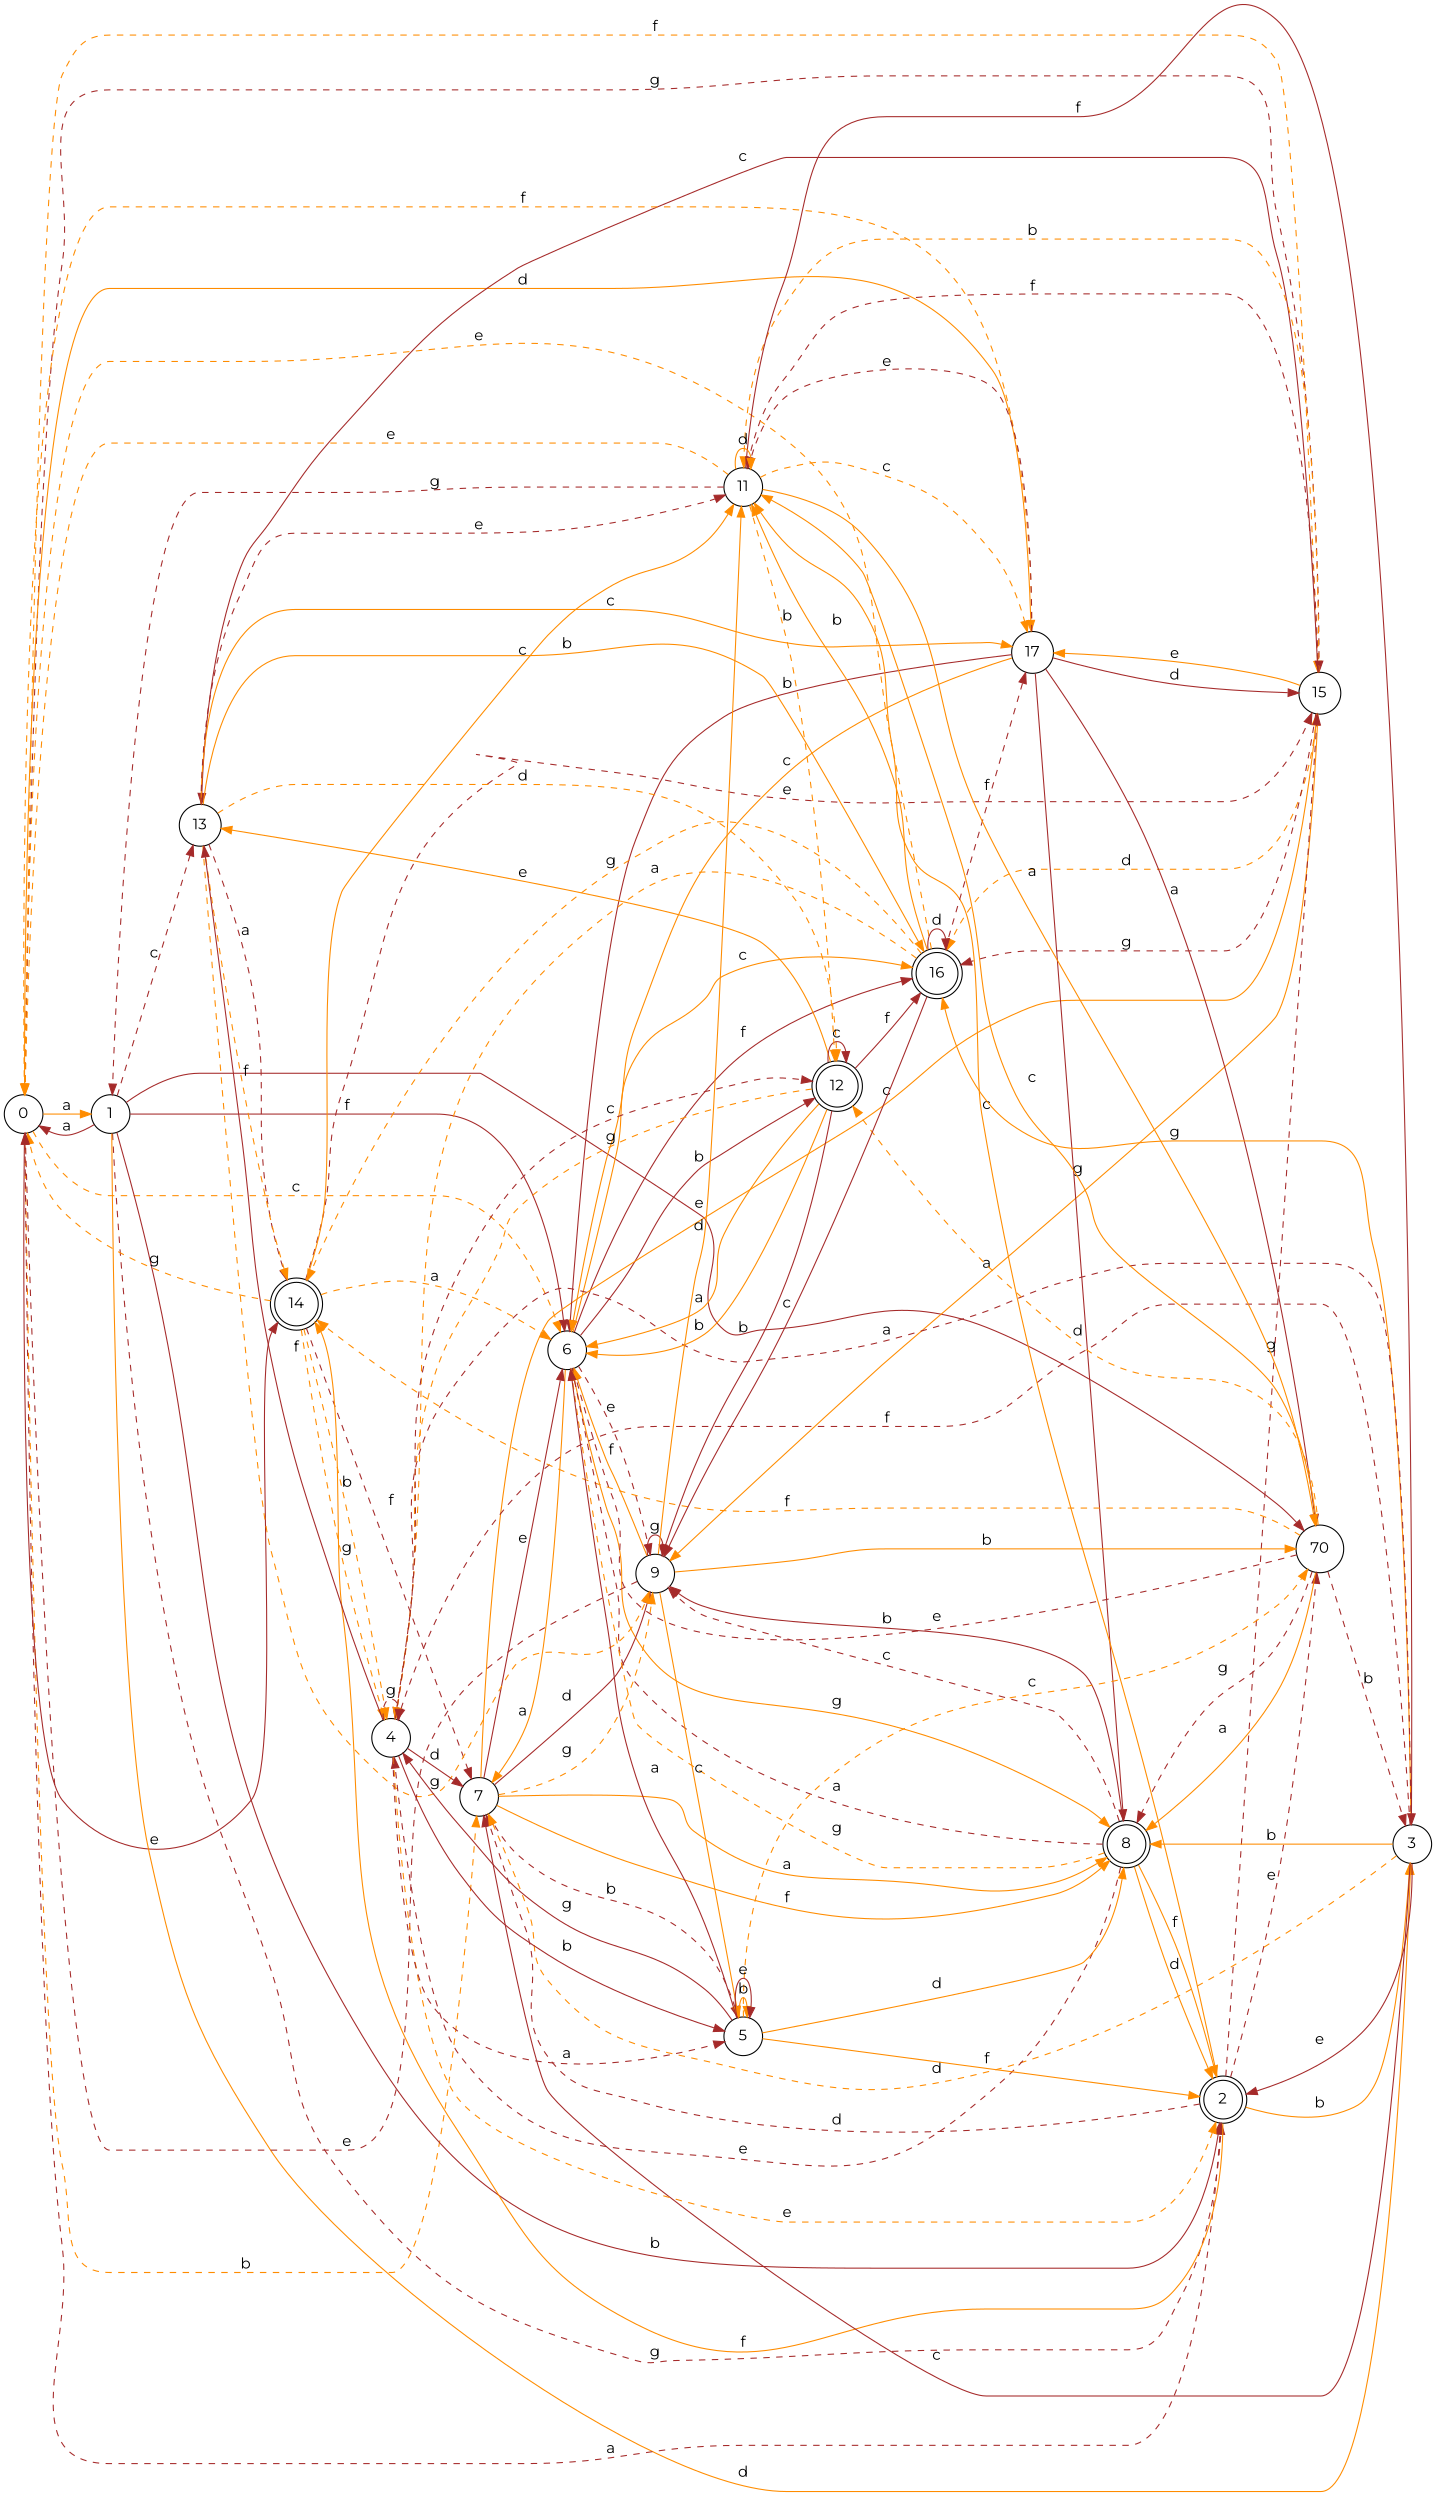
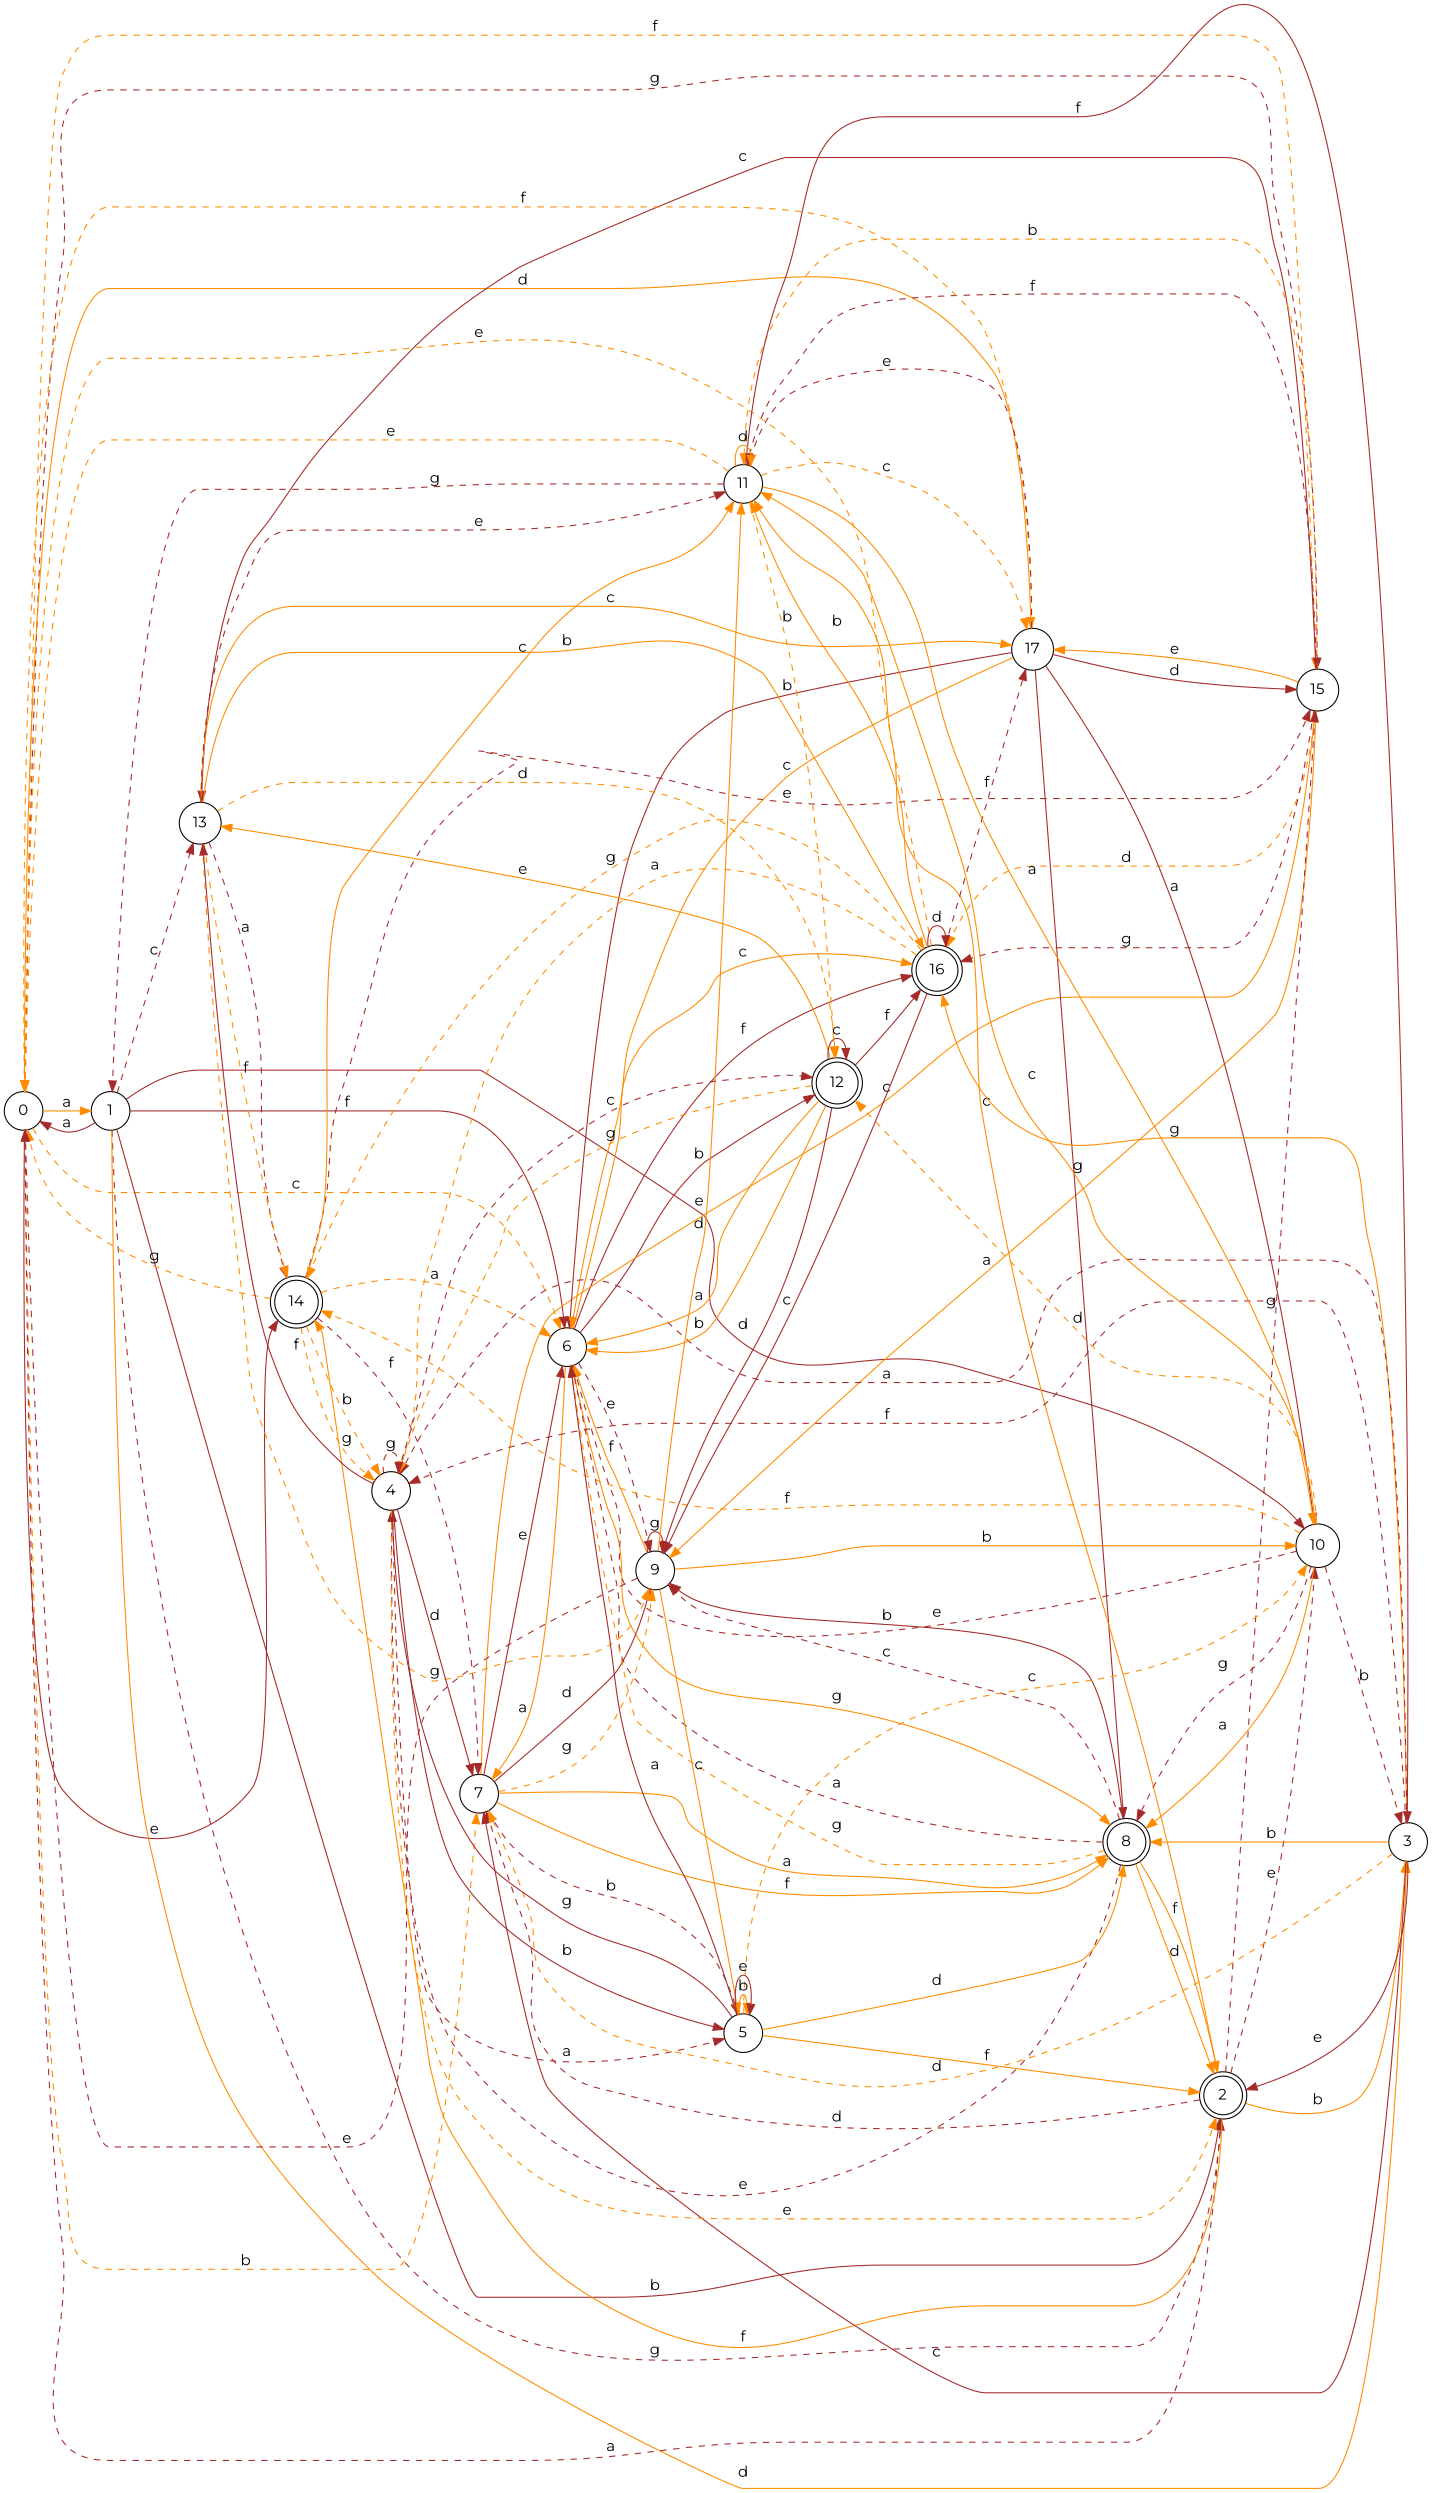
(743, 1328) -> (743, 1325)
(1320, 1549) -> (1318, 1546)
